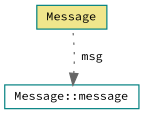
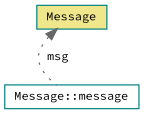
(74, 51) -> (39, 63)
